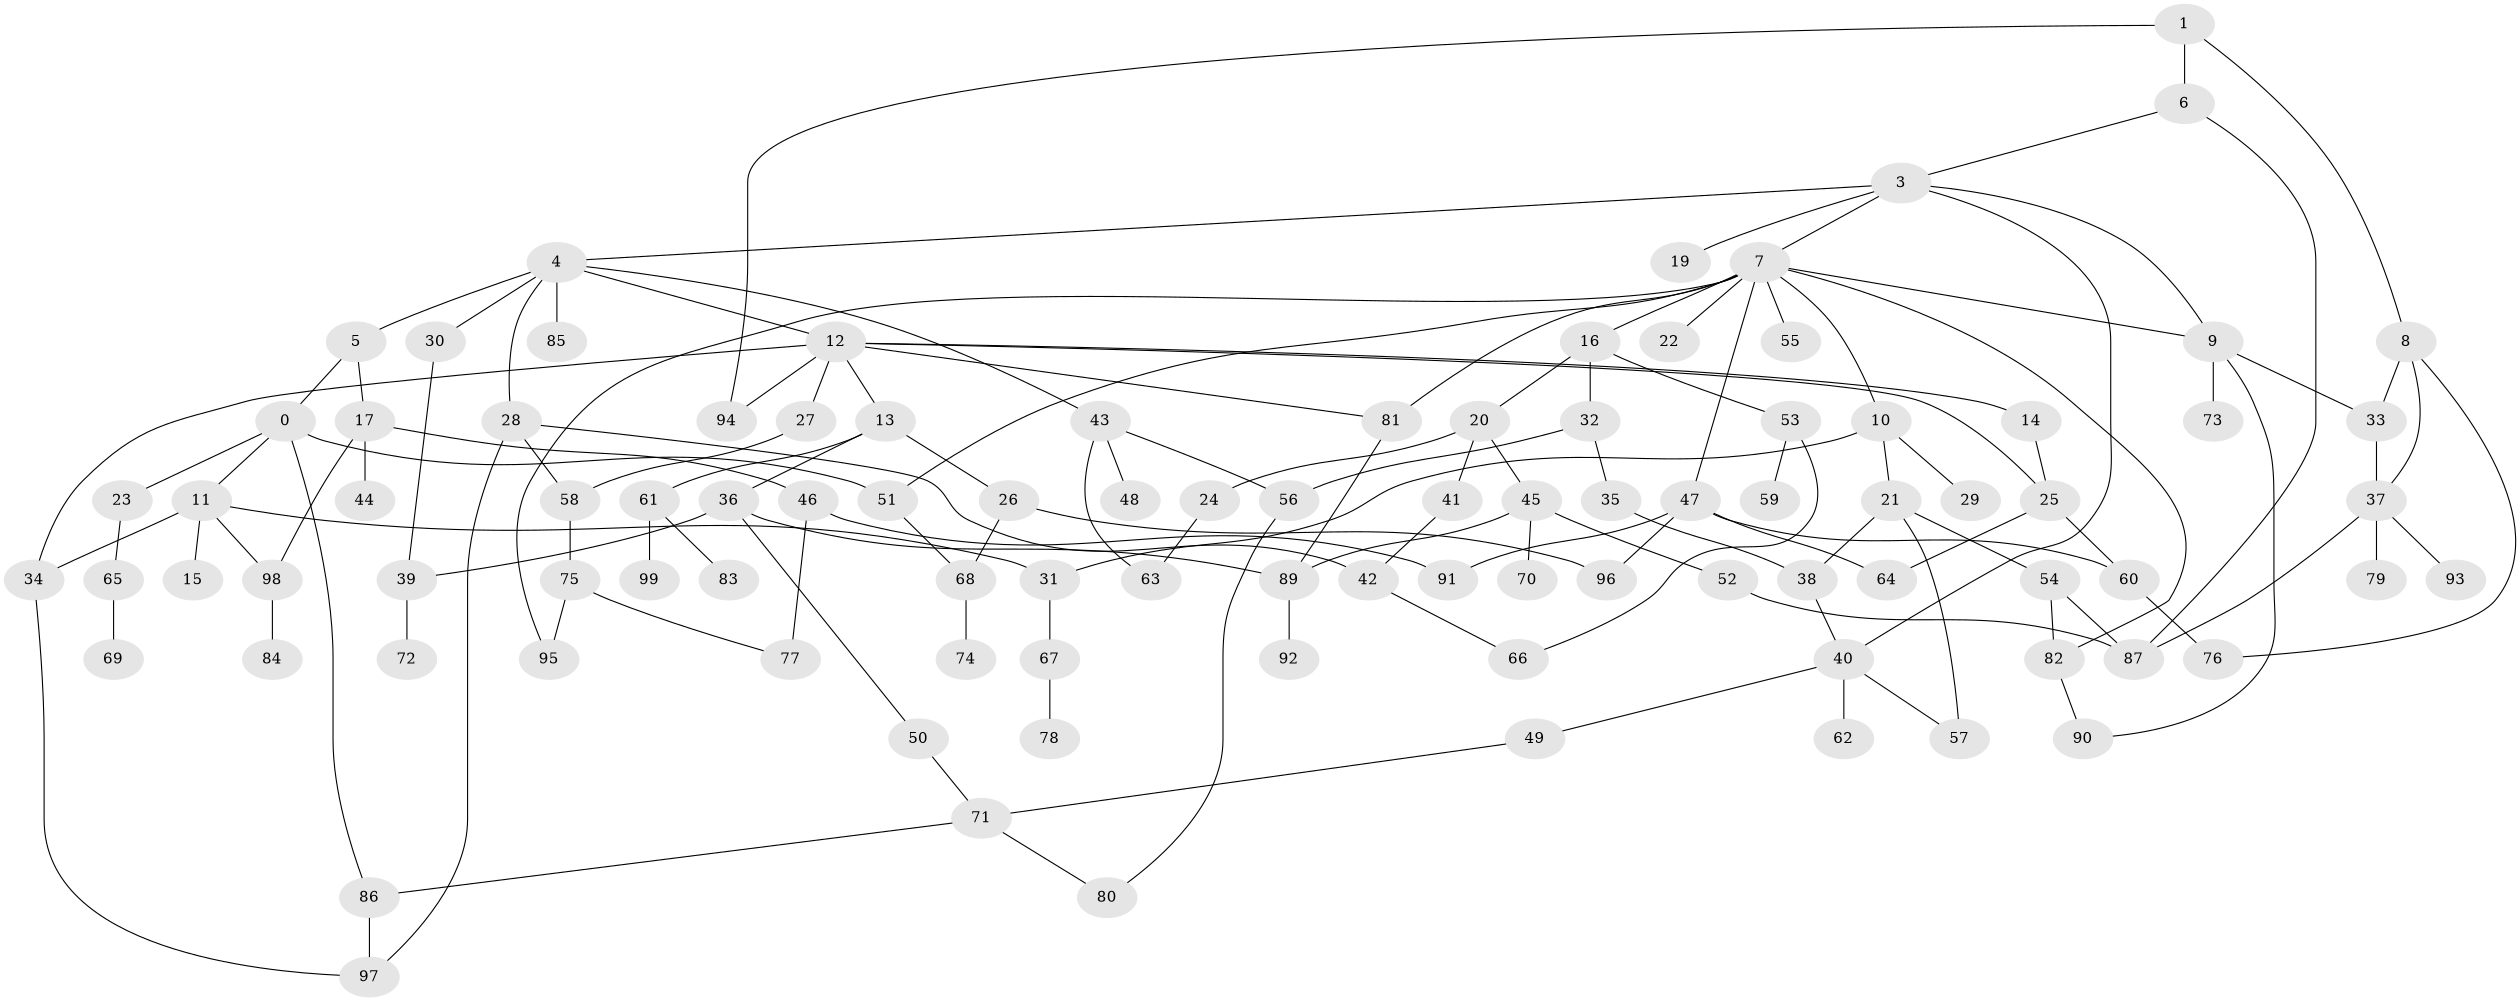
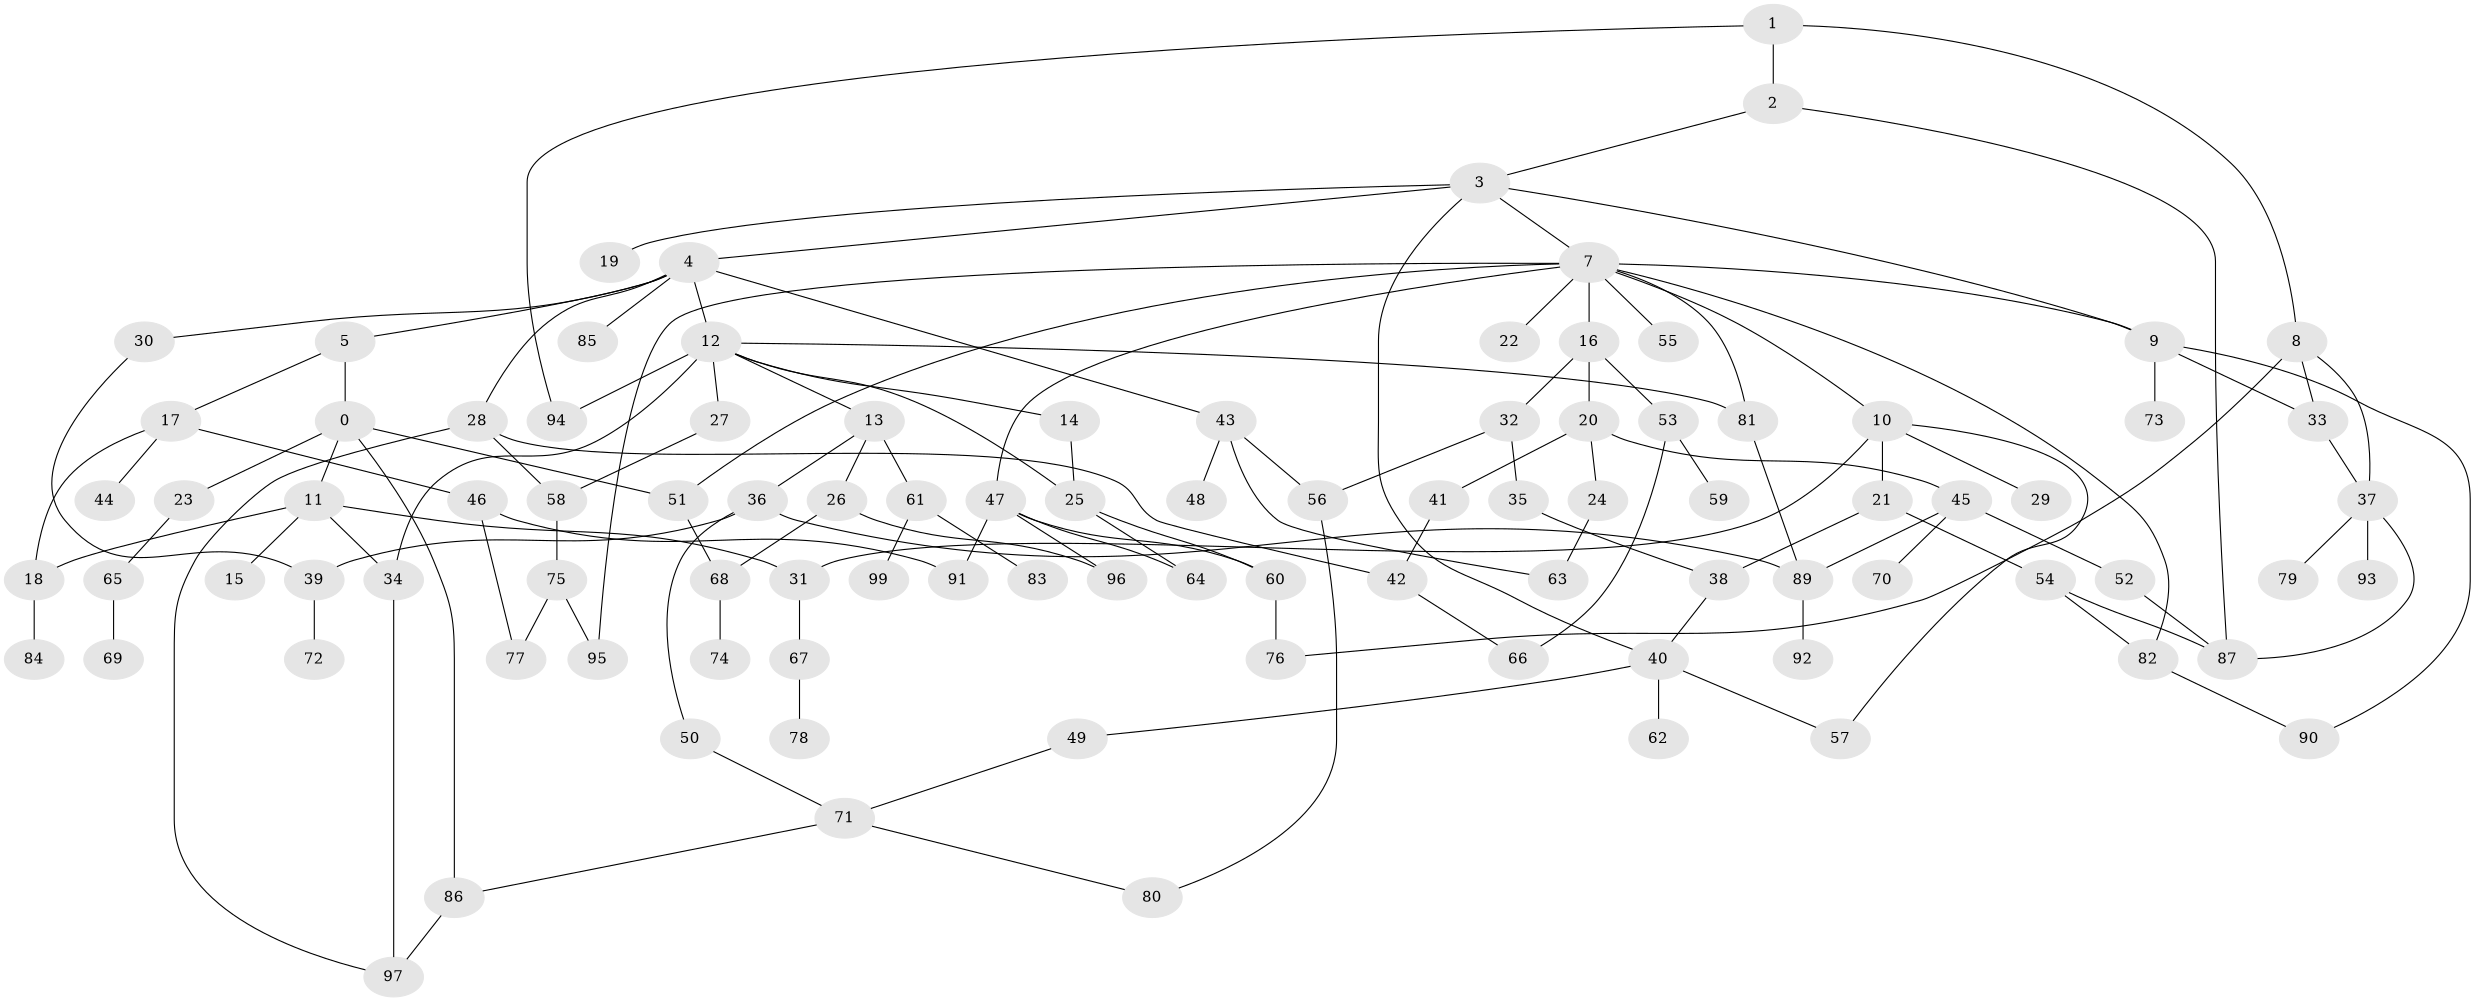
(2185, 104) -> (1773, 104)
(272, 580) -> (34, 580)
(1942, 610) -> (2060, 540)
